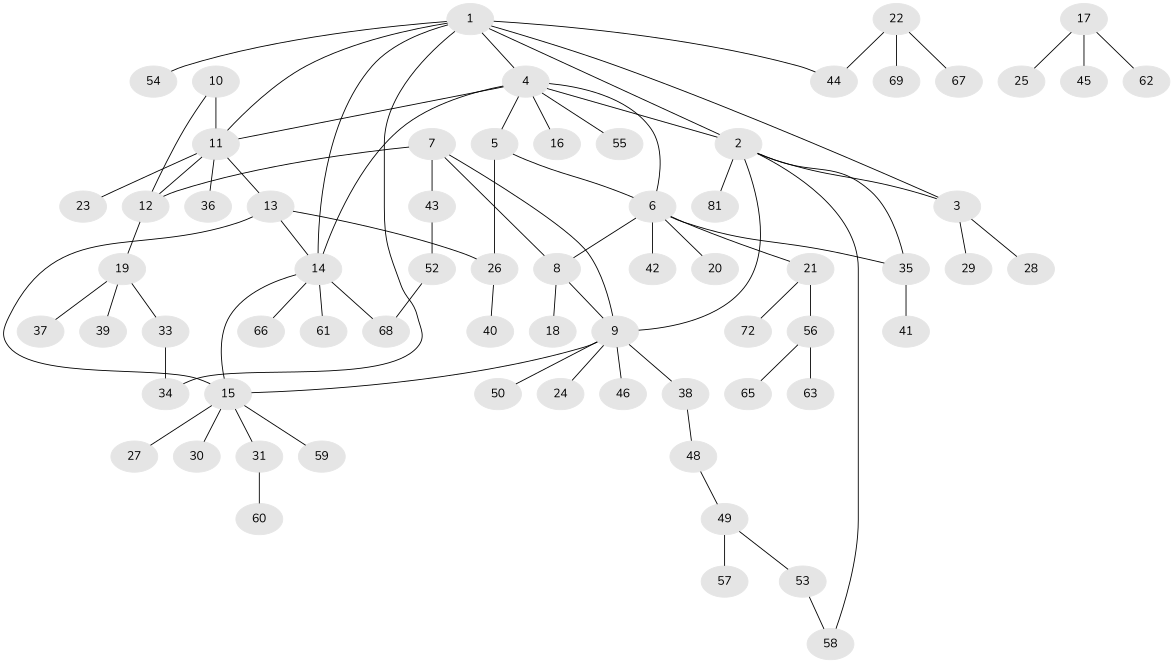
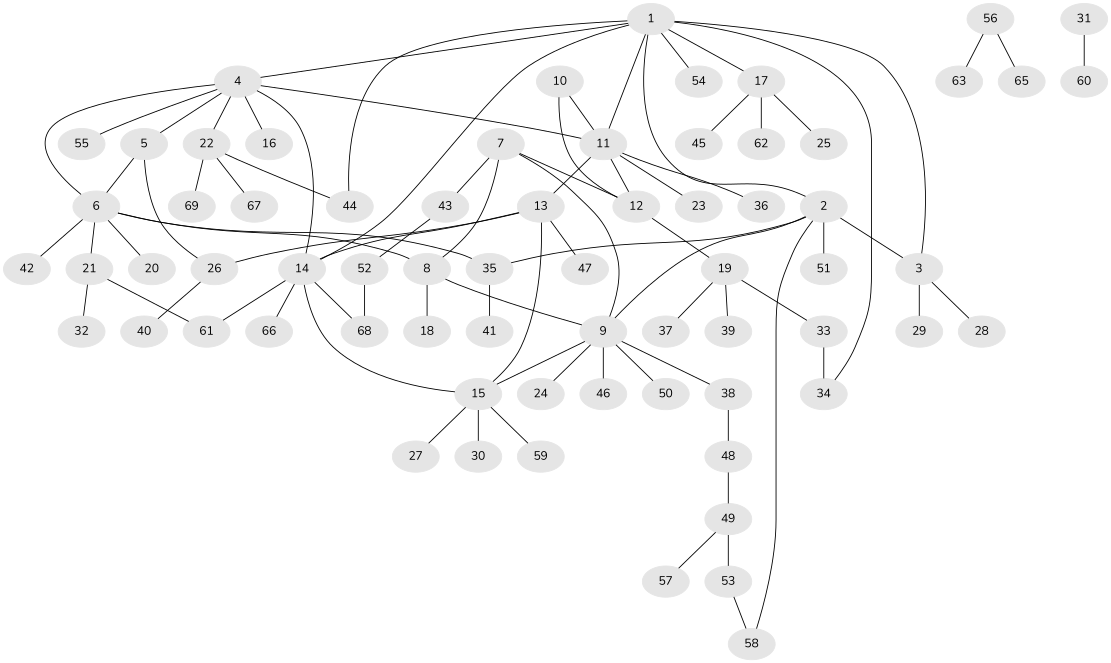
none -> (706, 50)
(619, 109) -> (222, 113)
(715, 207) -> (824, 269)
none -> (585, 269)
(811, 300) -> (148, 300)
(748, 332) -> (82, 332)
(244, 425) -> none
